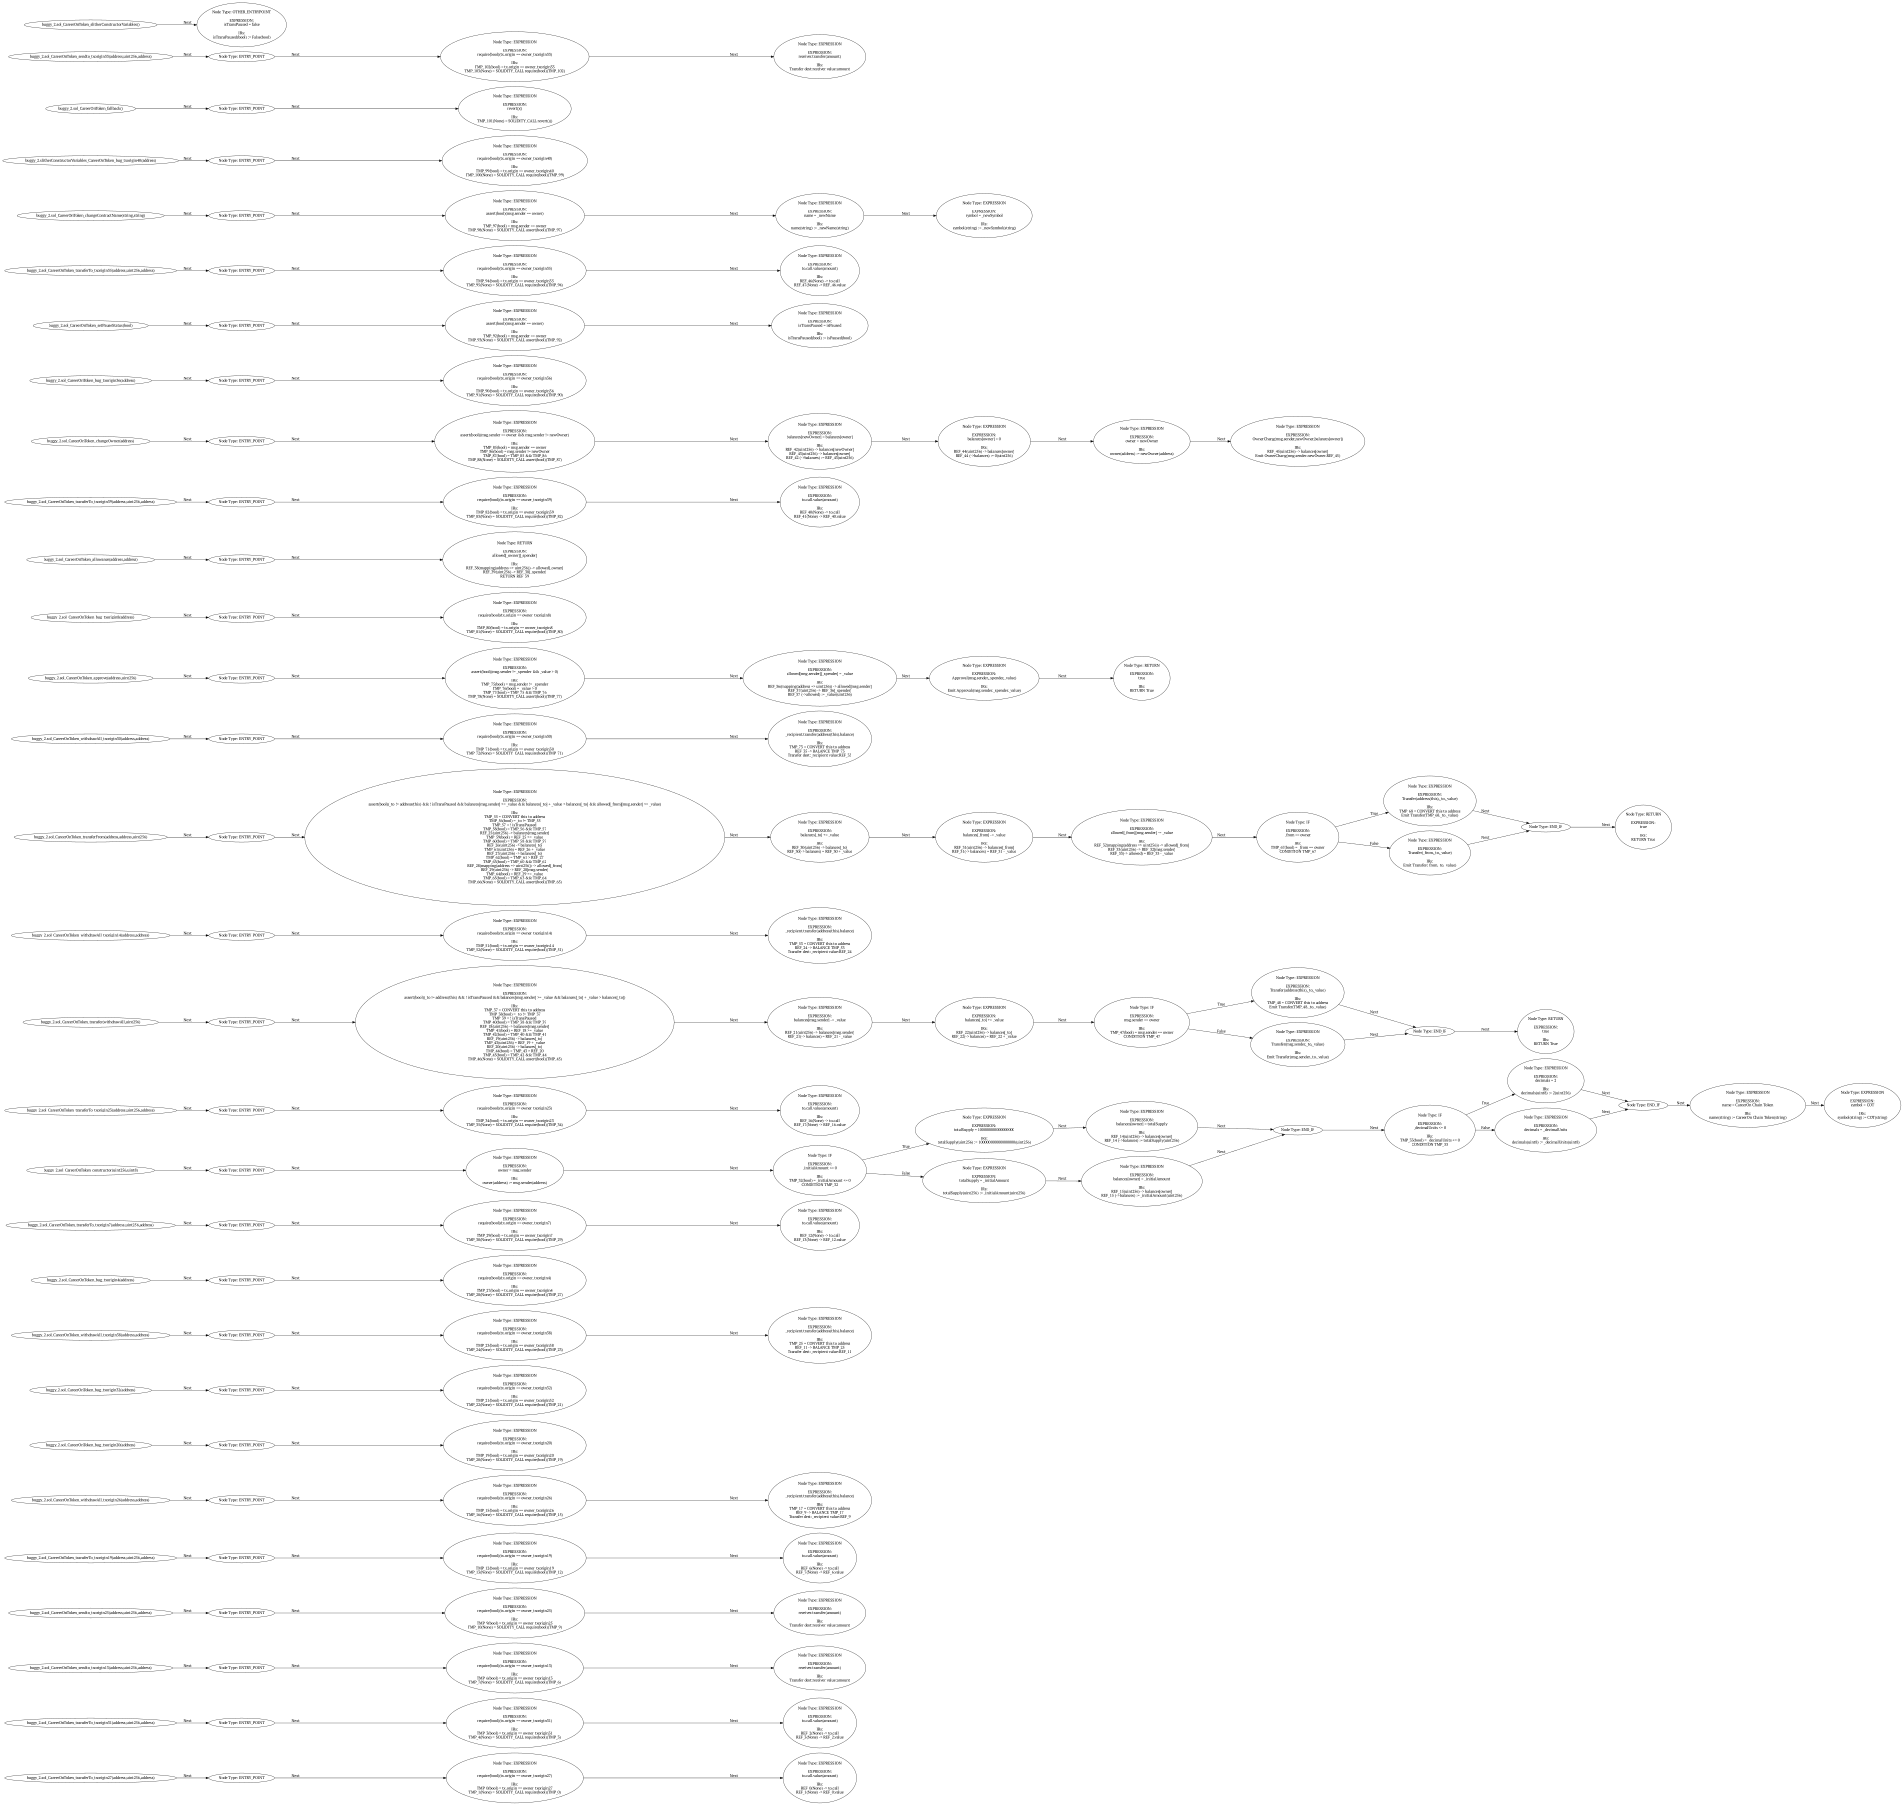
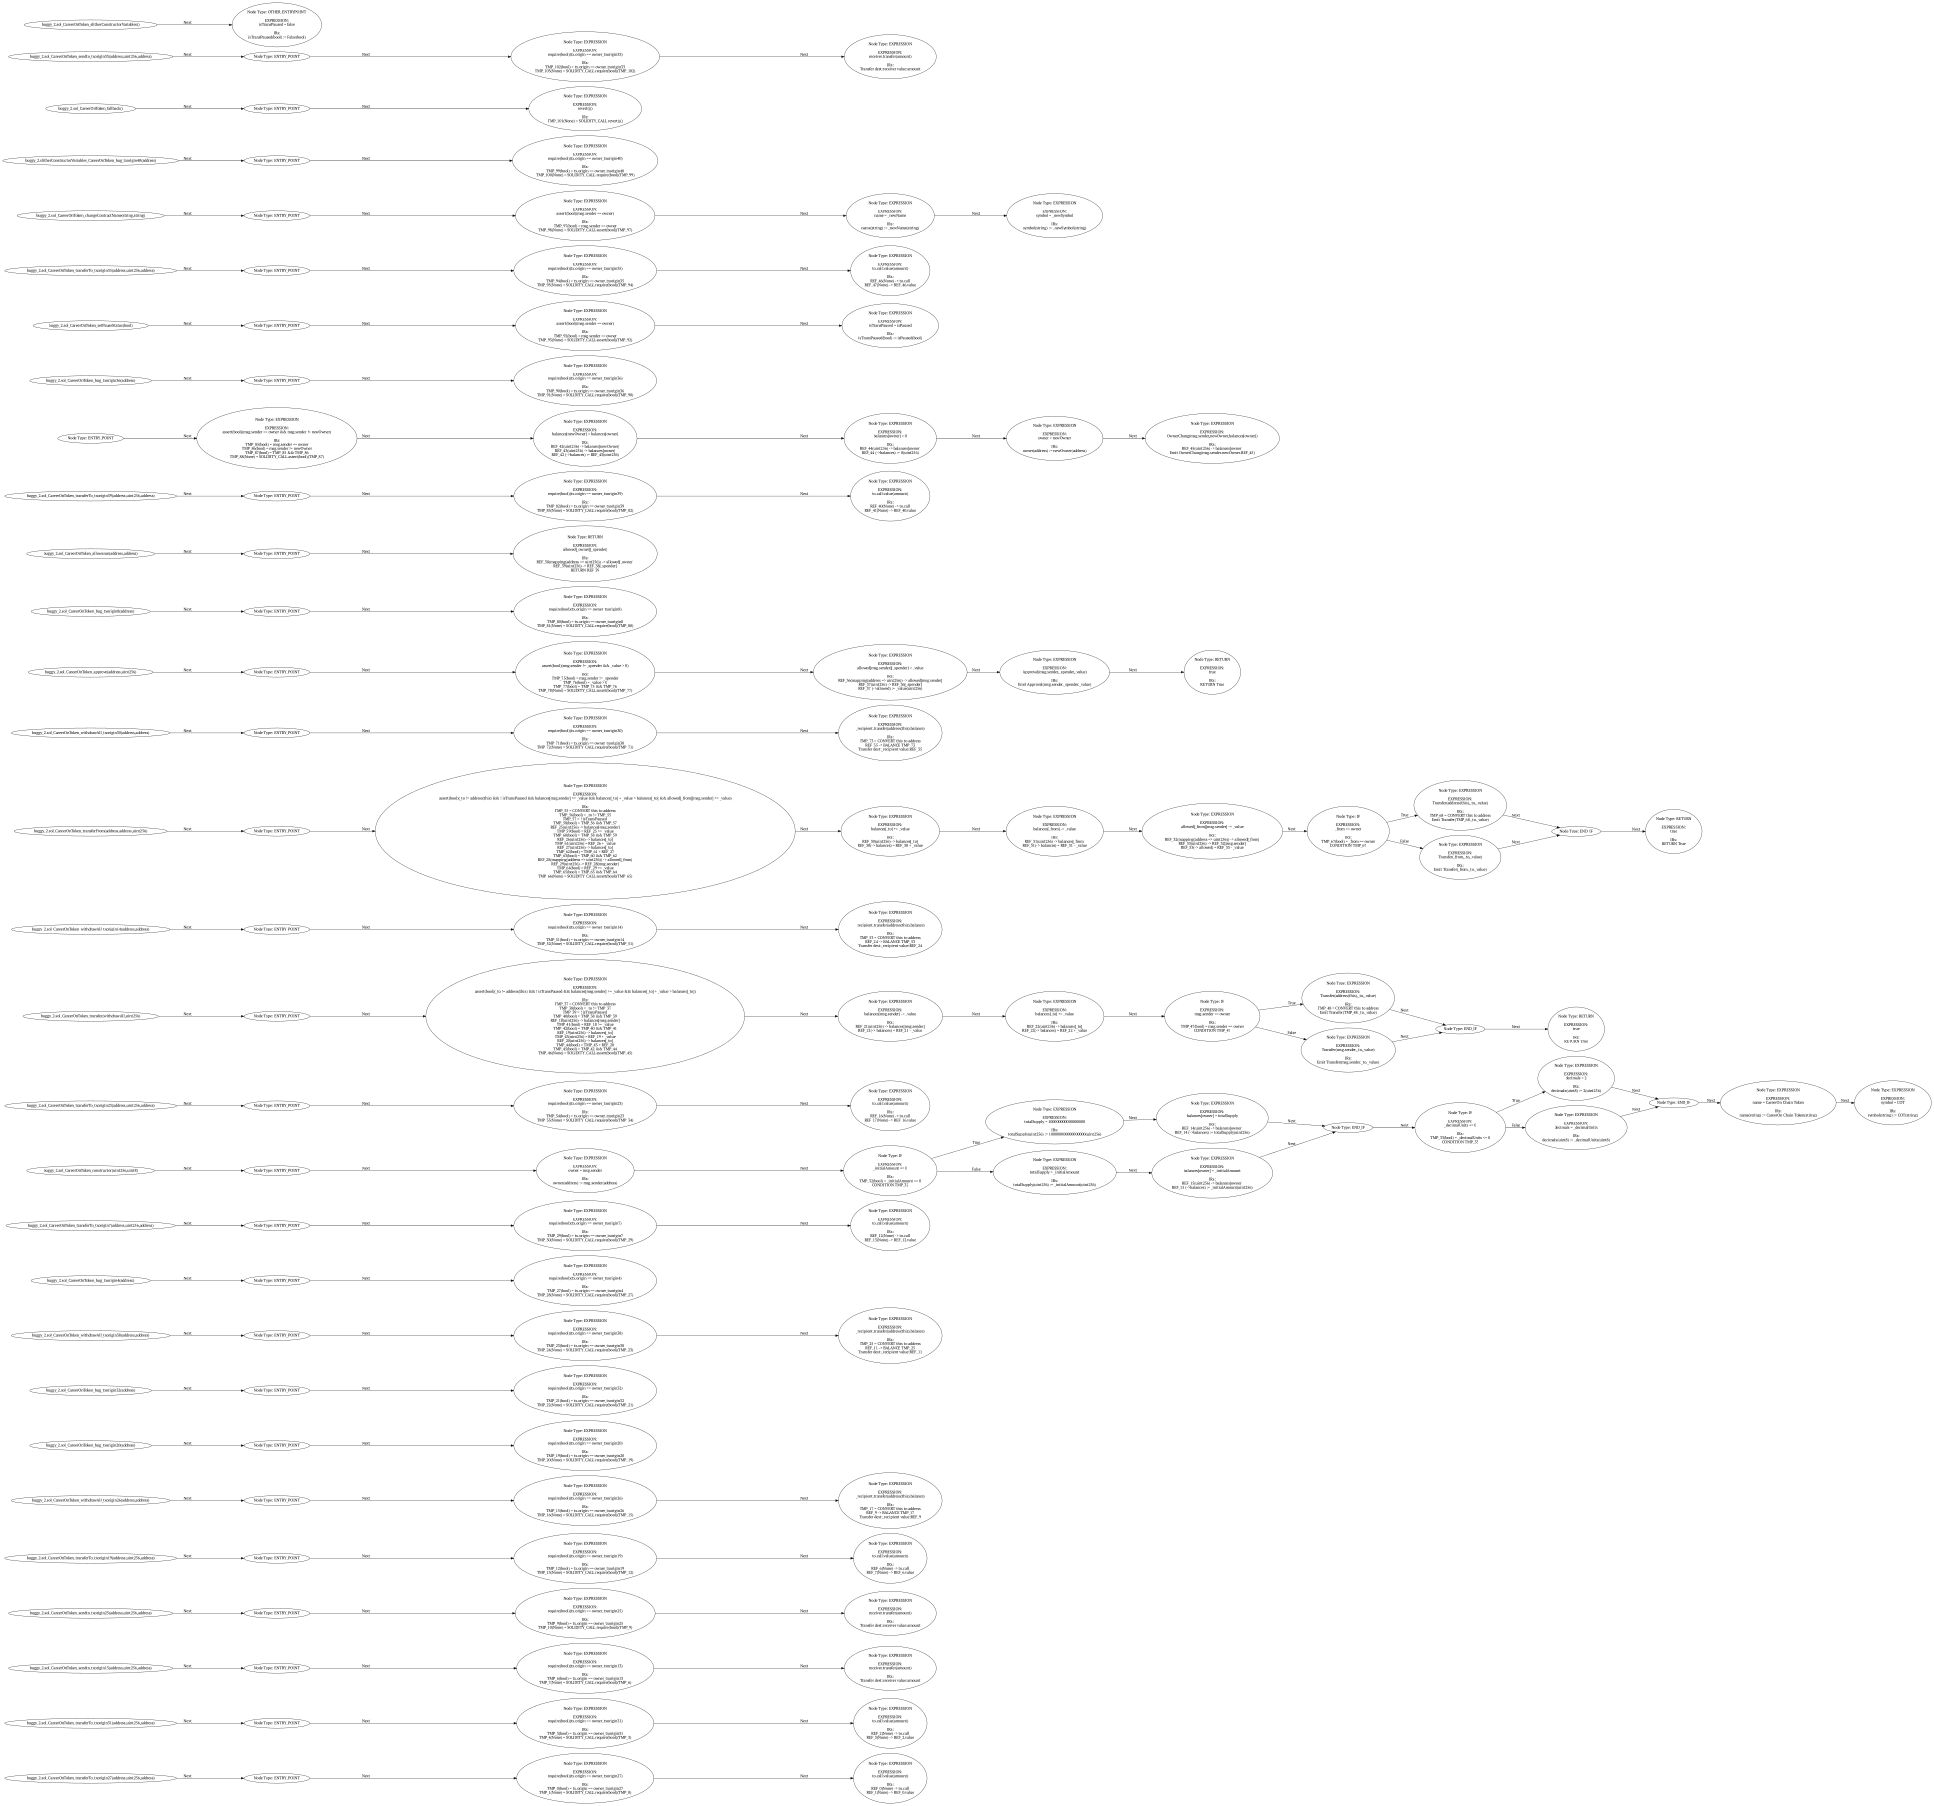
(91, 441) -> none
